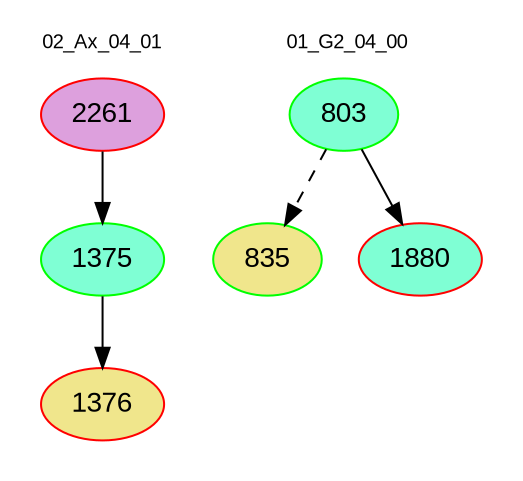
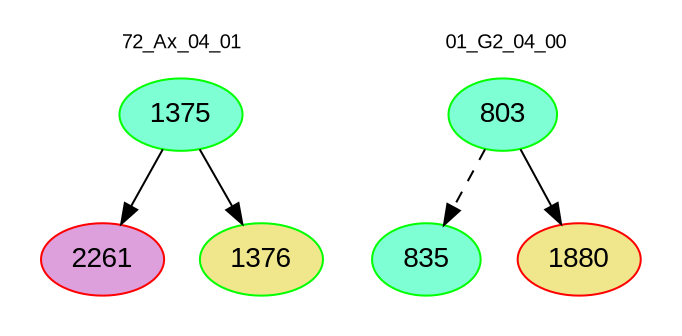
(103, 43) -> (182, 43)
(103, 177) -> (147, 178)
(267, 259) -> (426, 259)
(420, 259) -> (579, 259)
(103, 404) -> (261, 259)
